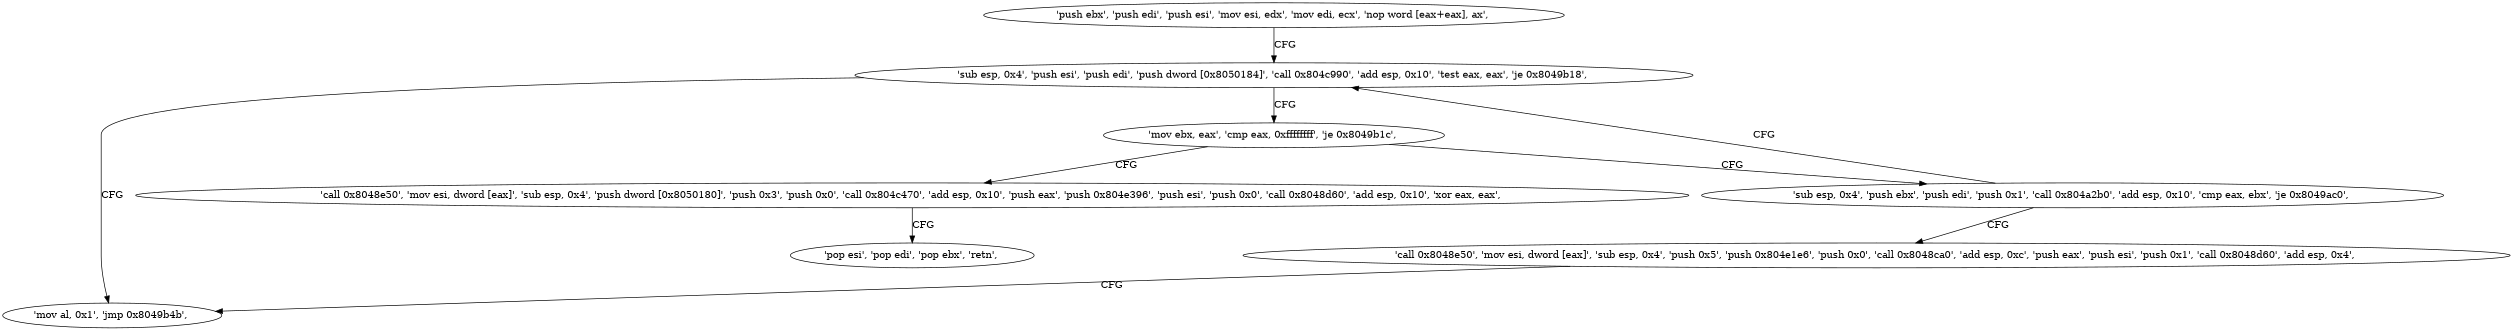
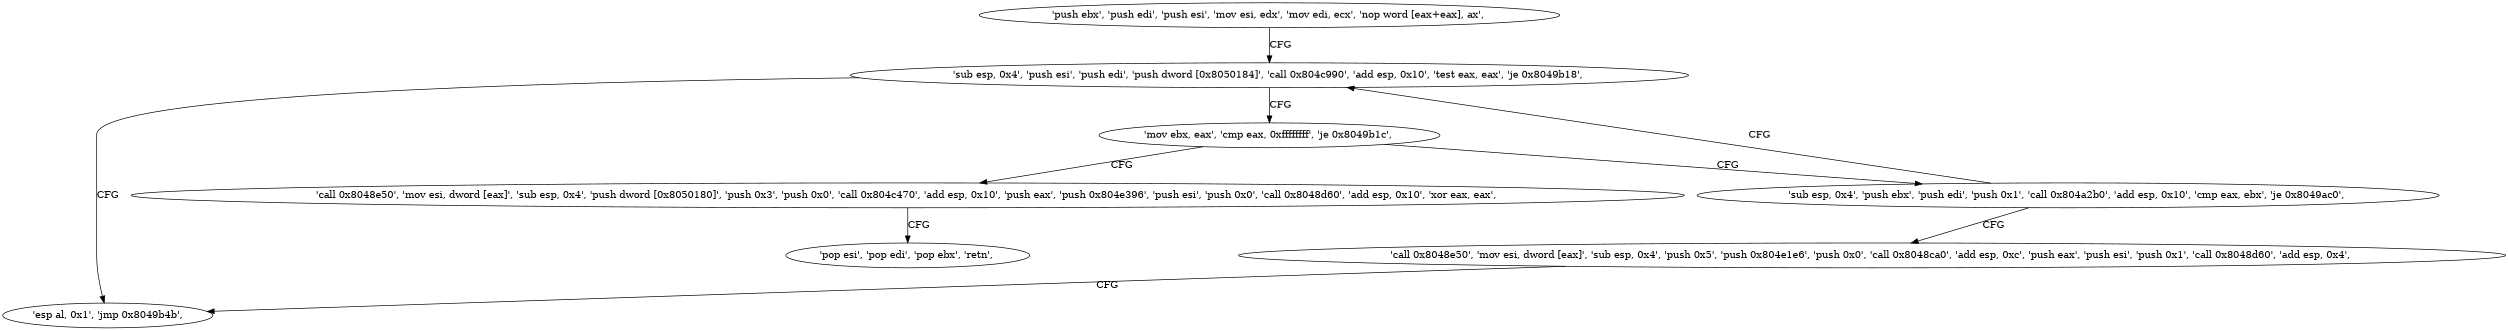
(112, 315) -> (108, 315)
